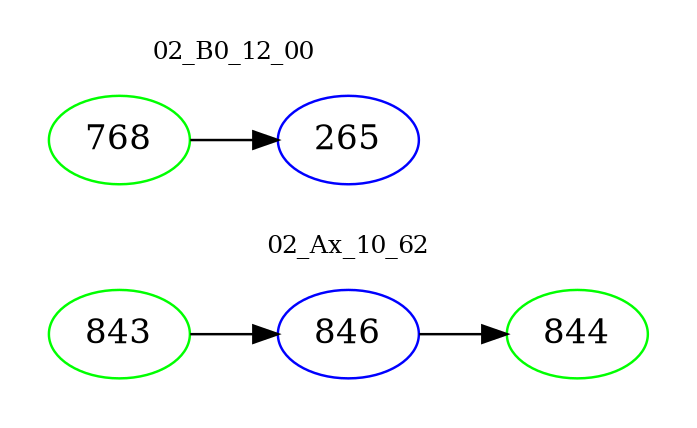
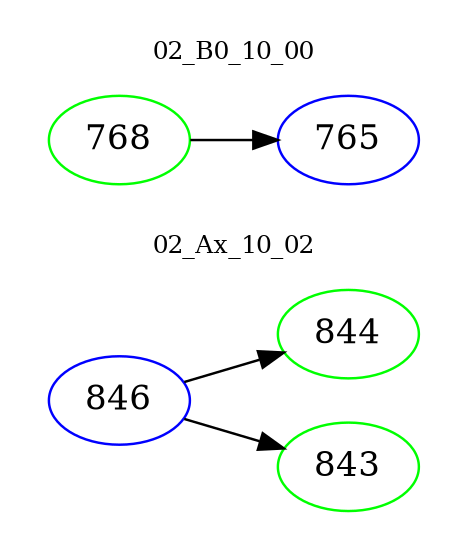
(234, 53) -> (234, 53)
(348, 140) -> (348, 140)
(348, 247) -> (234, 247)
(222, 334) -> (222, 430)
